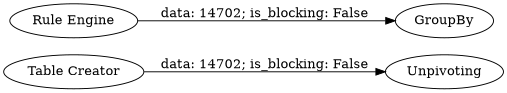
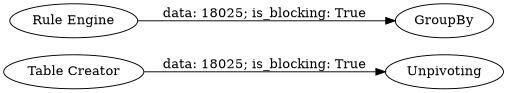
(265, 14) -> (265, 14)
(265, 65) -> (265, 65)
